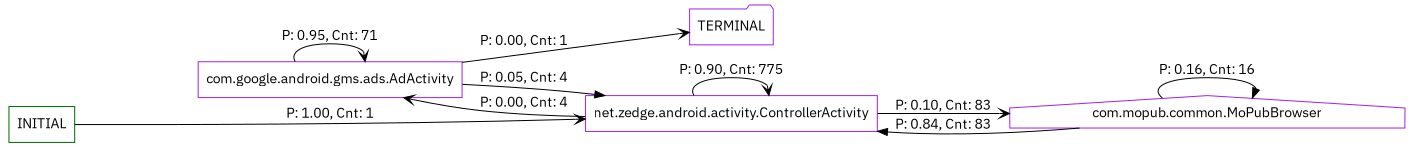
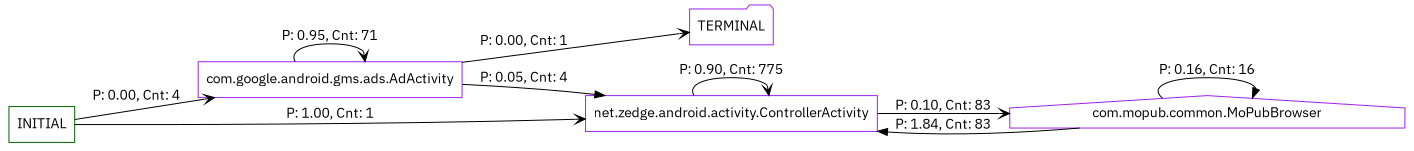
(499, 112) -> (140, 109)
(944, 125) -> (944, 125)
